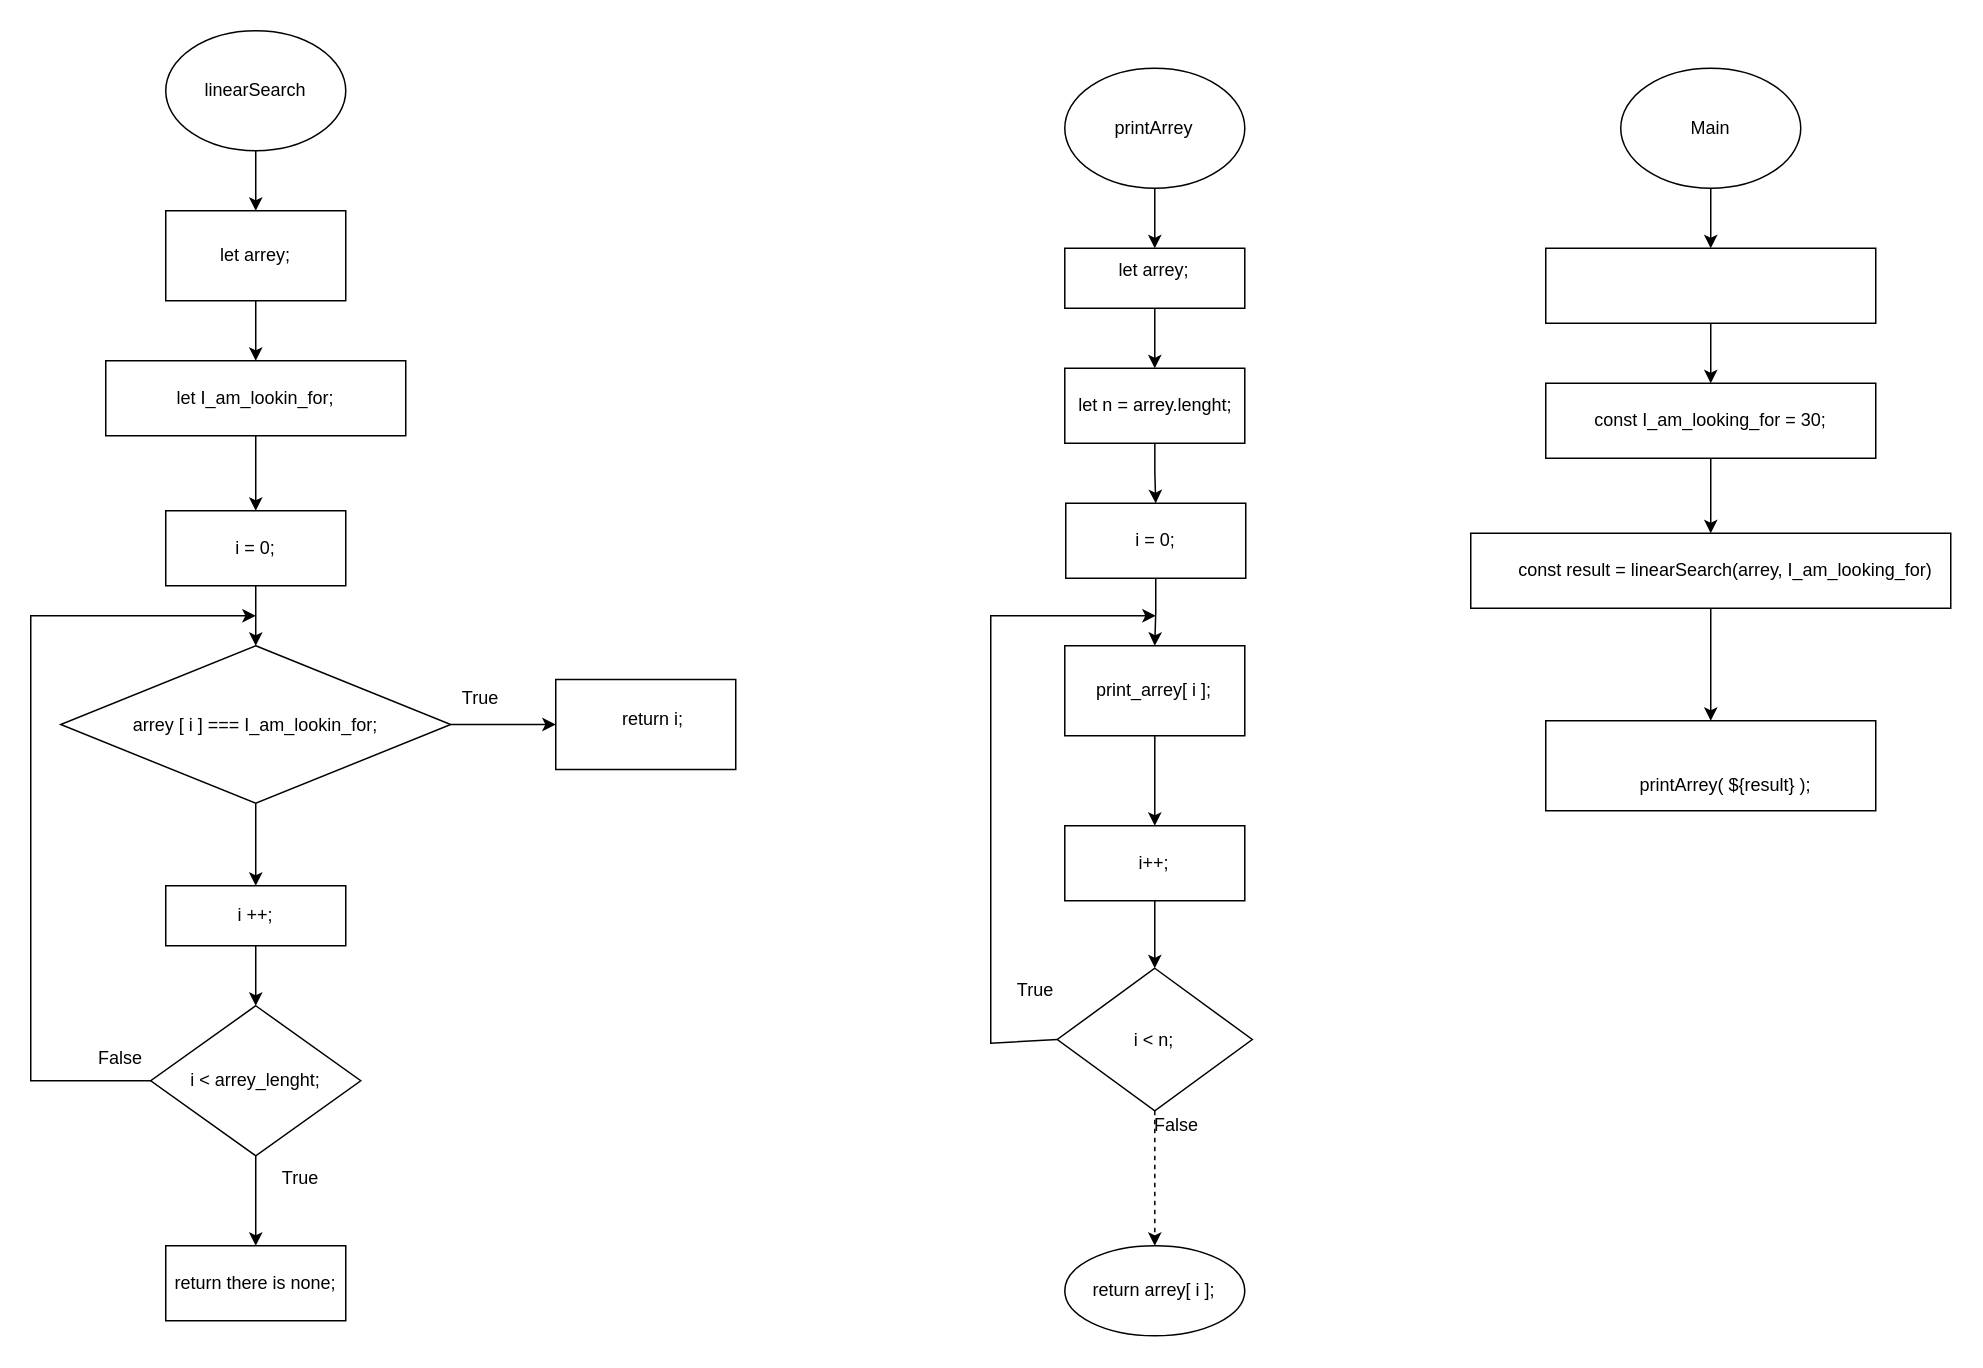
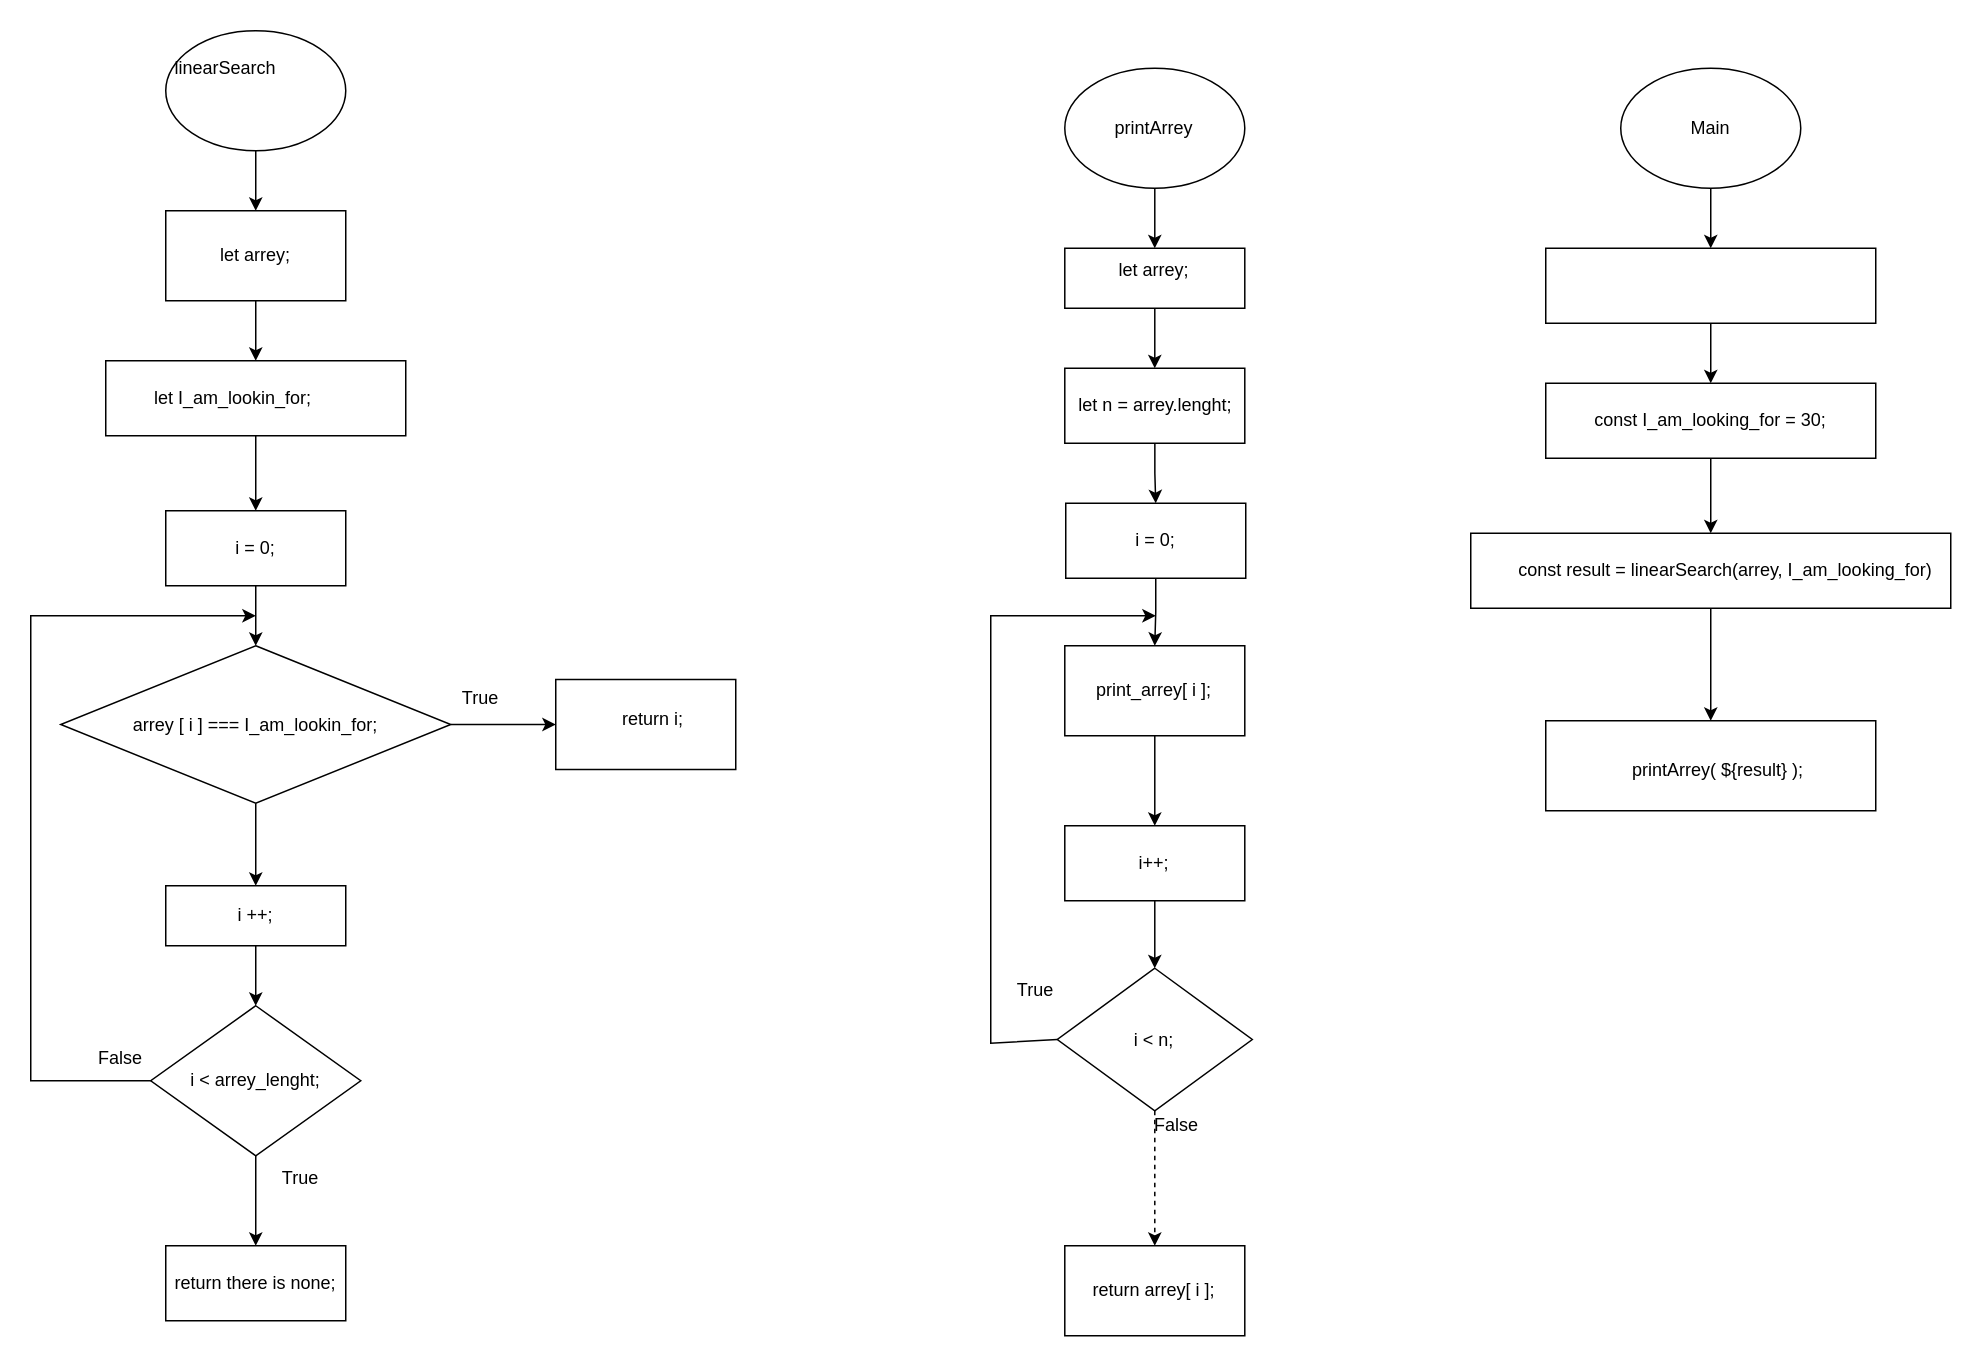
(256, 91) -> (226, 68)
(256, 398) -> (233, 398)
(1726, 785) -> (1718, 770)
(1155, 1291) -> (1155, 1291)
